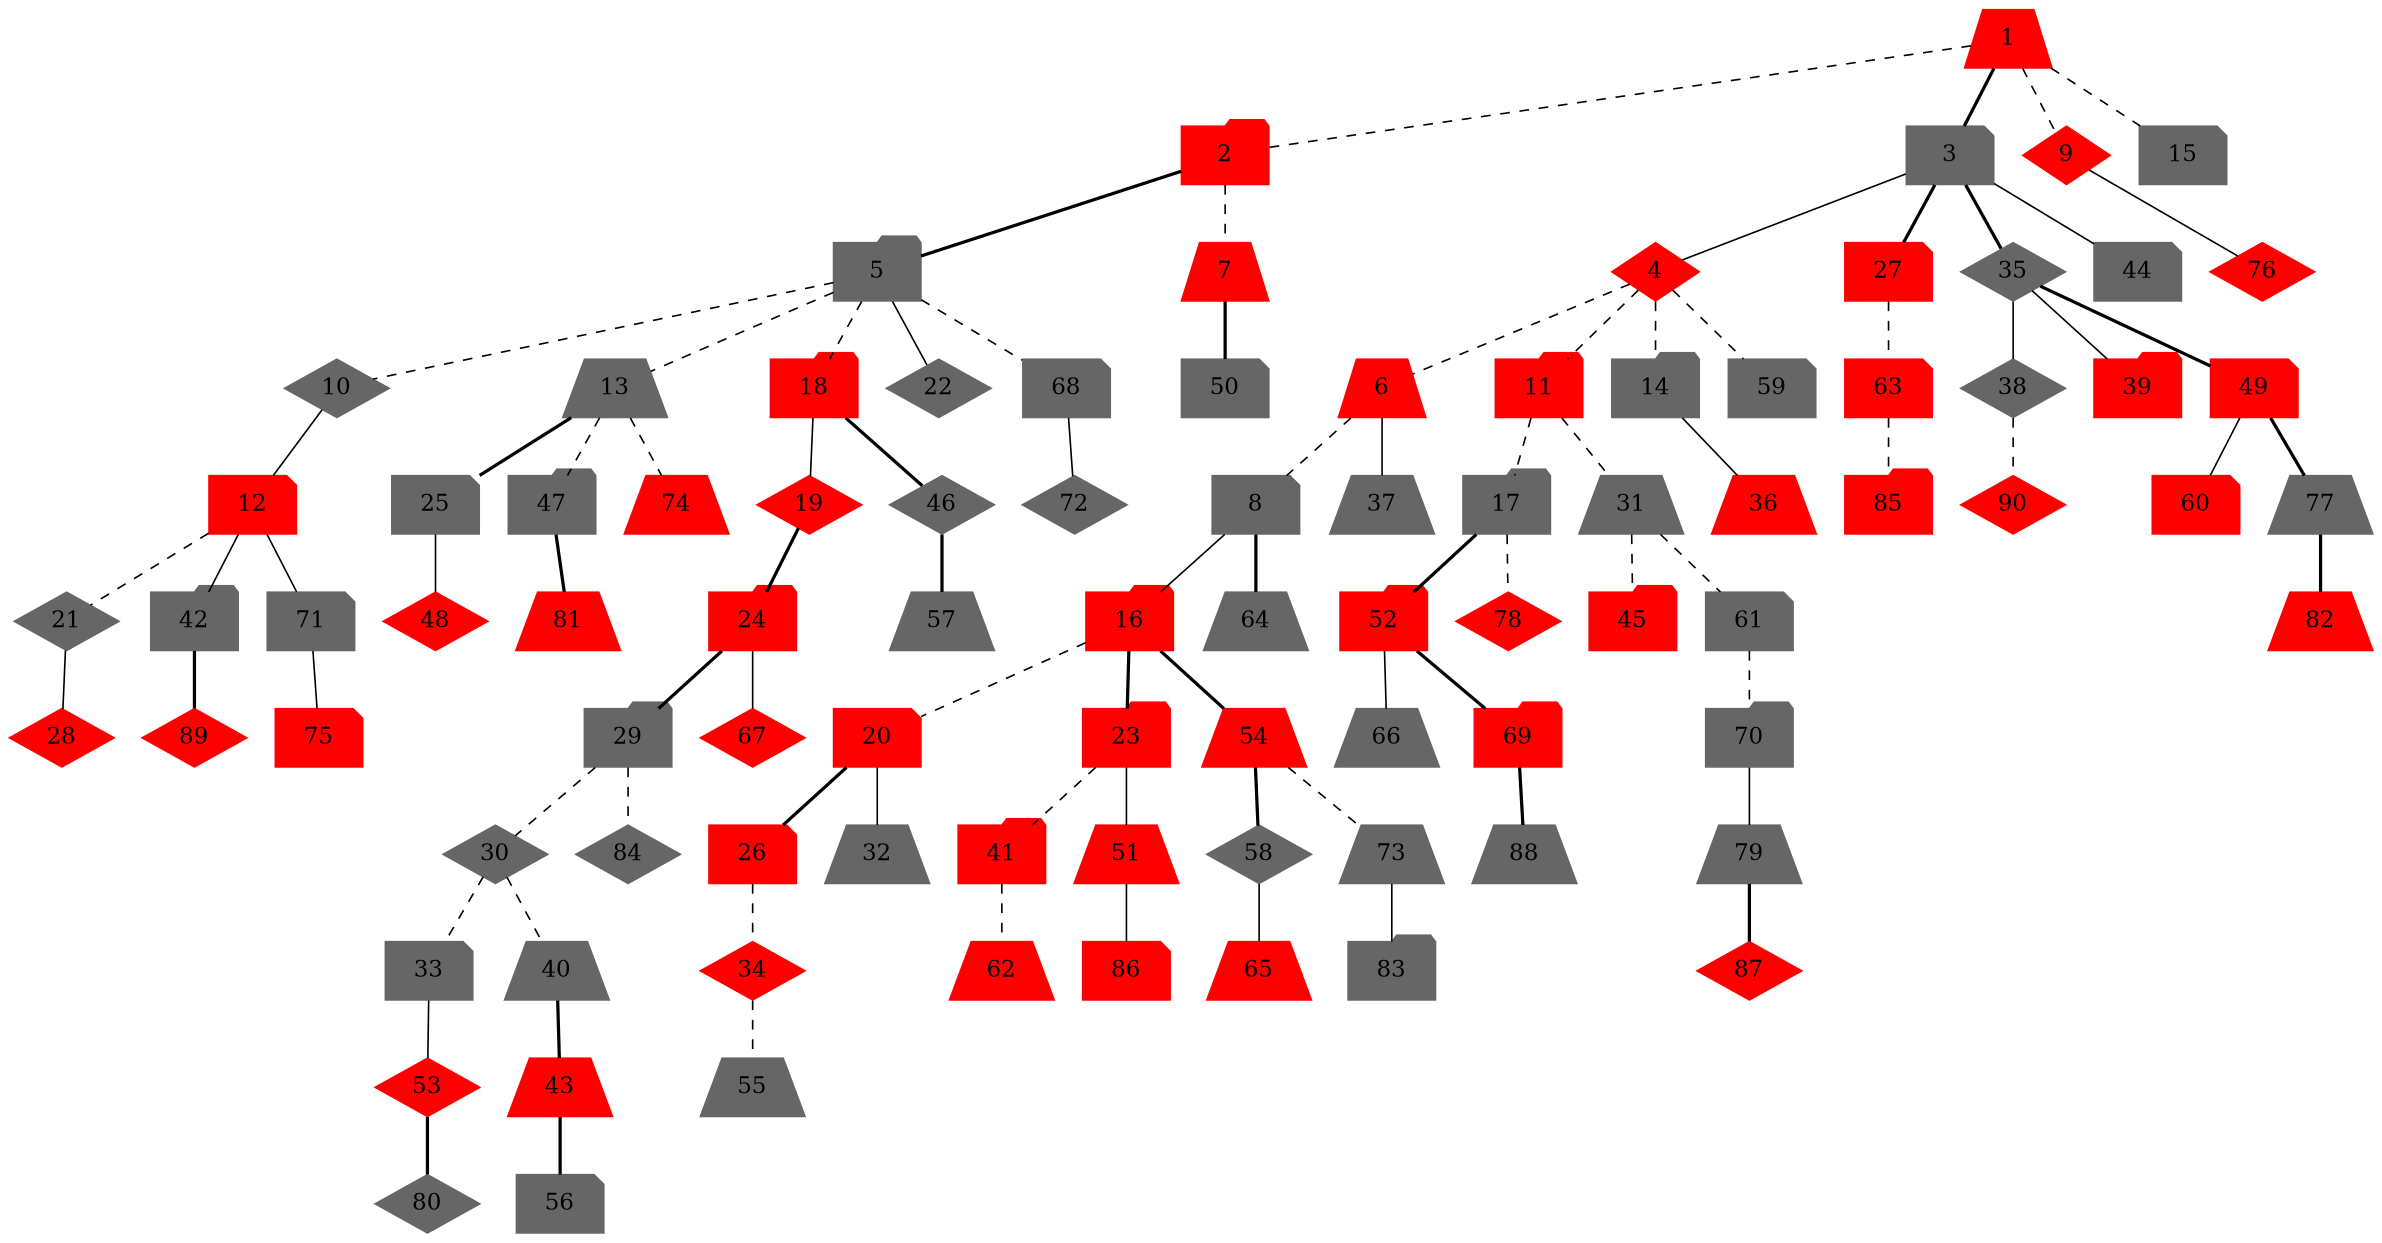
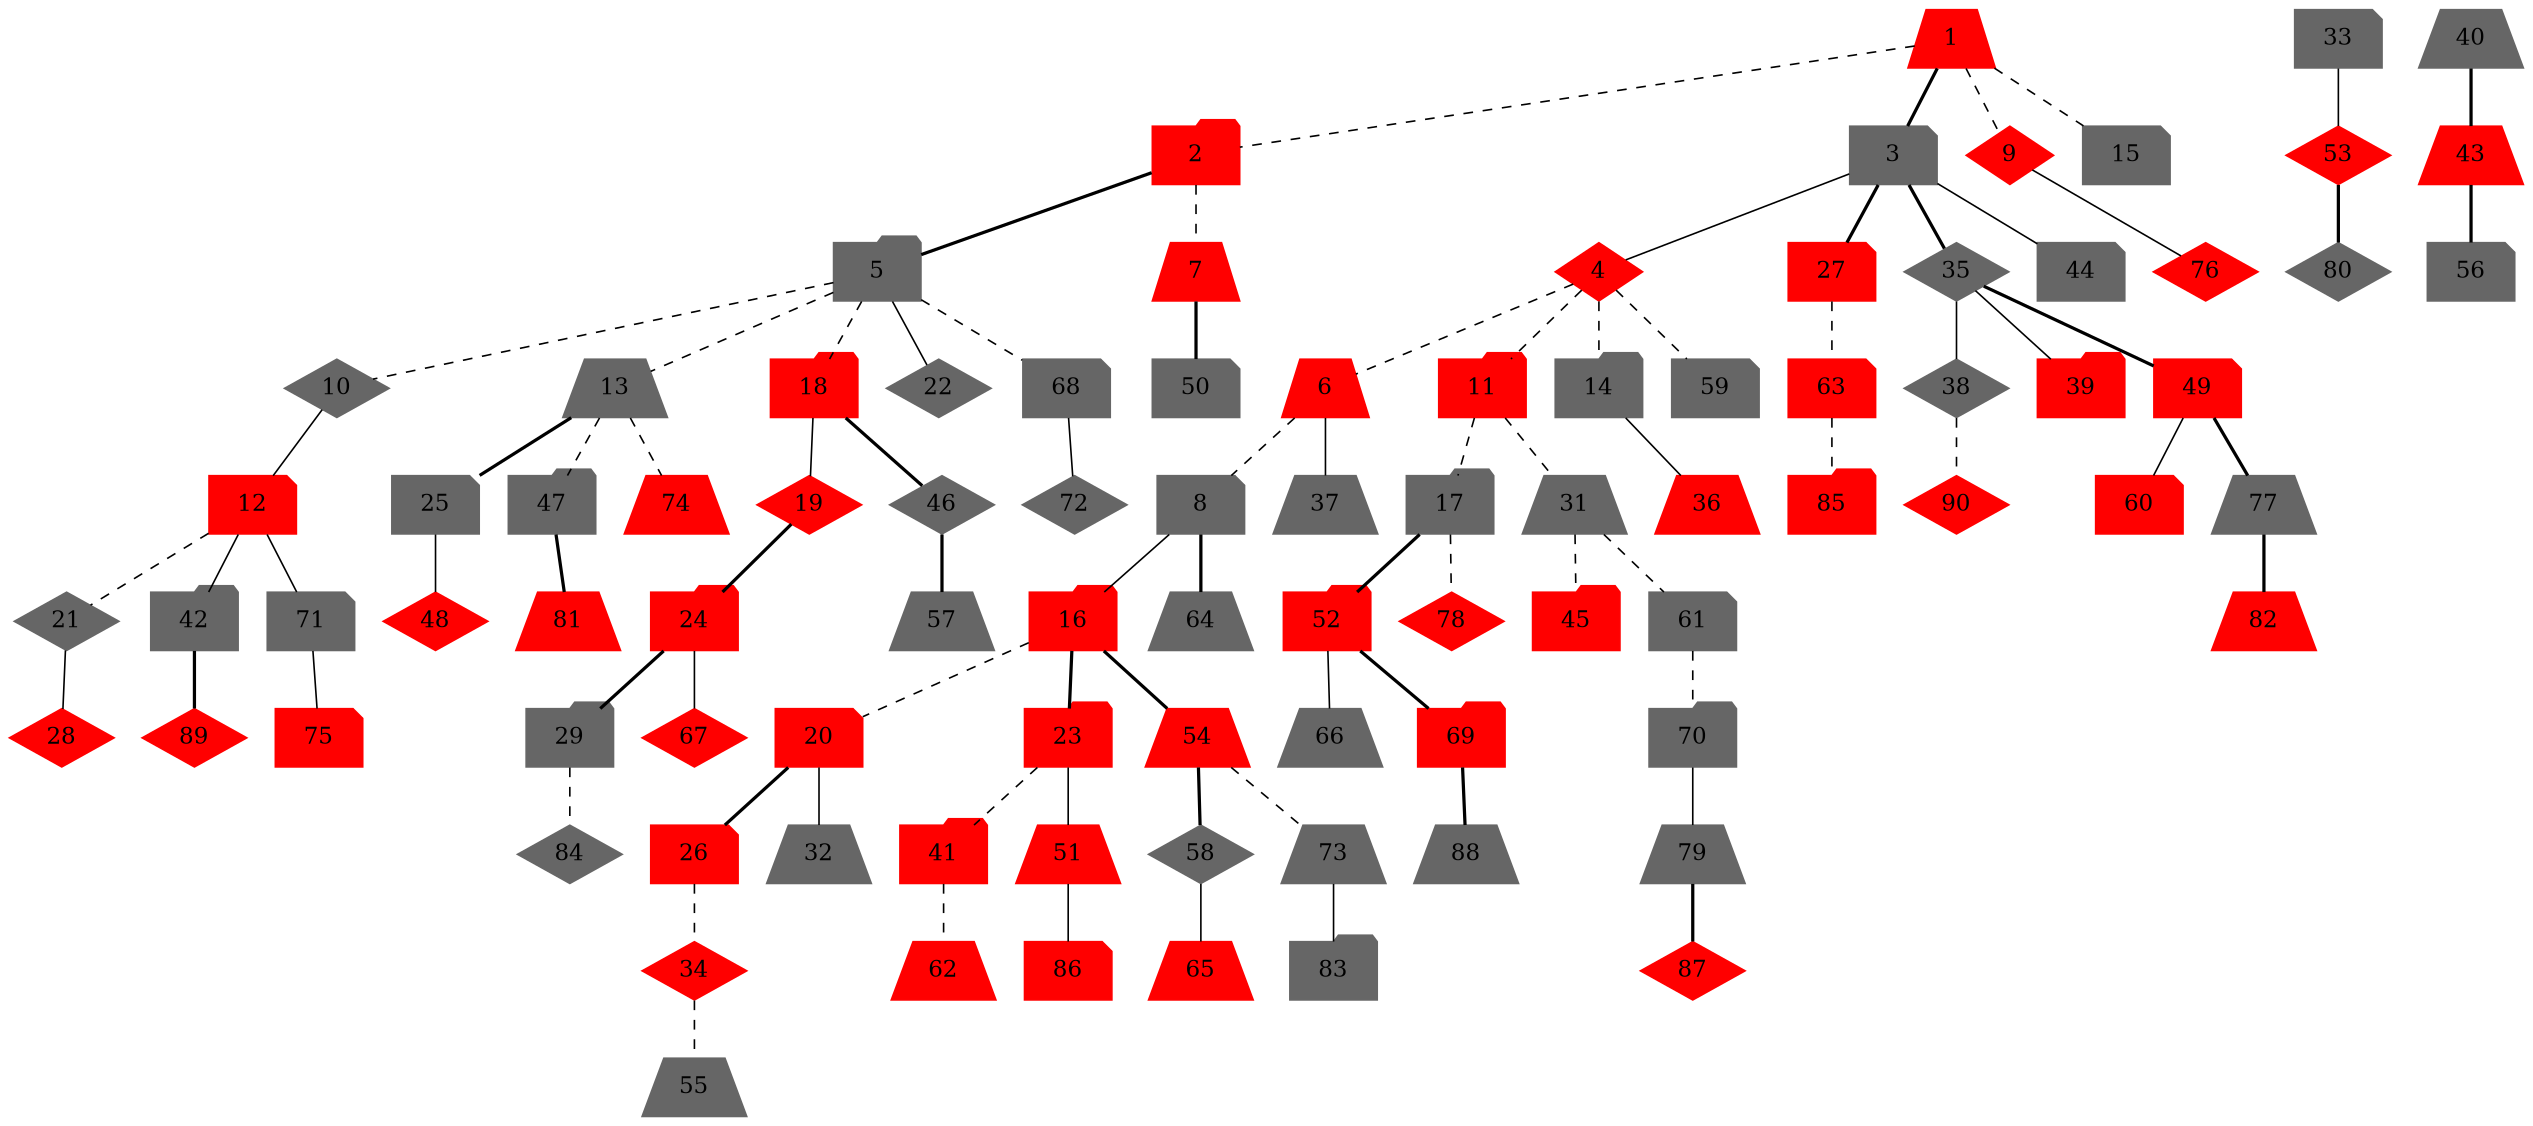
(495, 854) -> none
